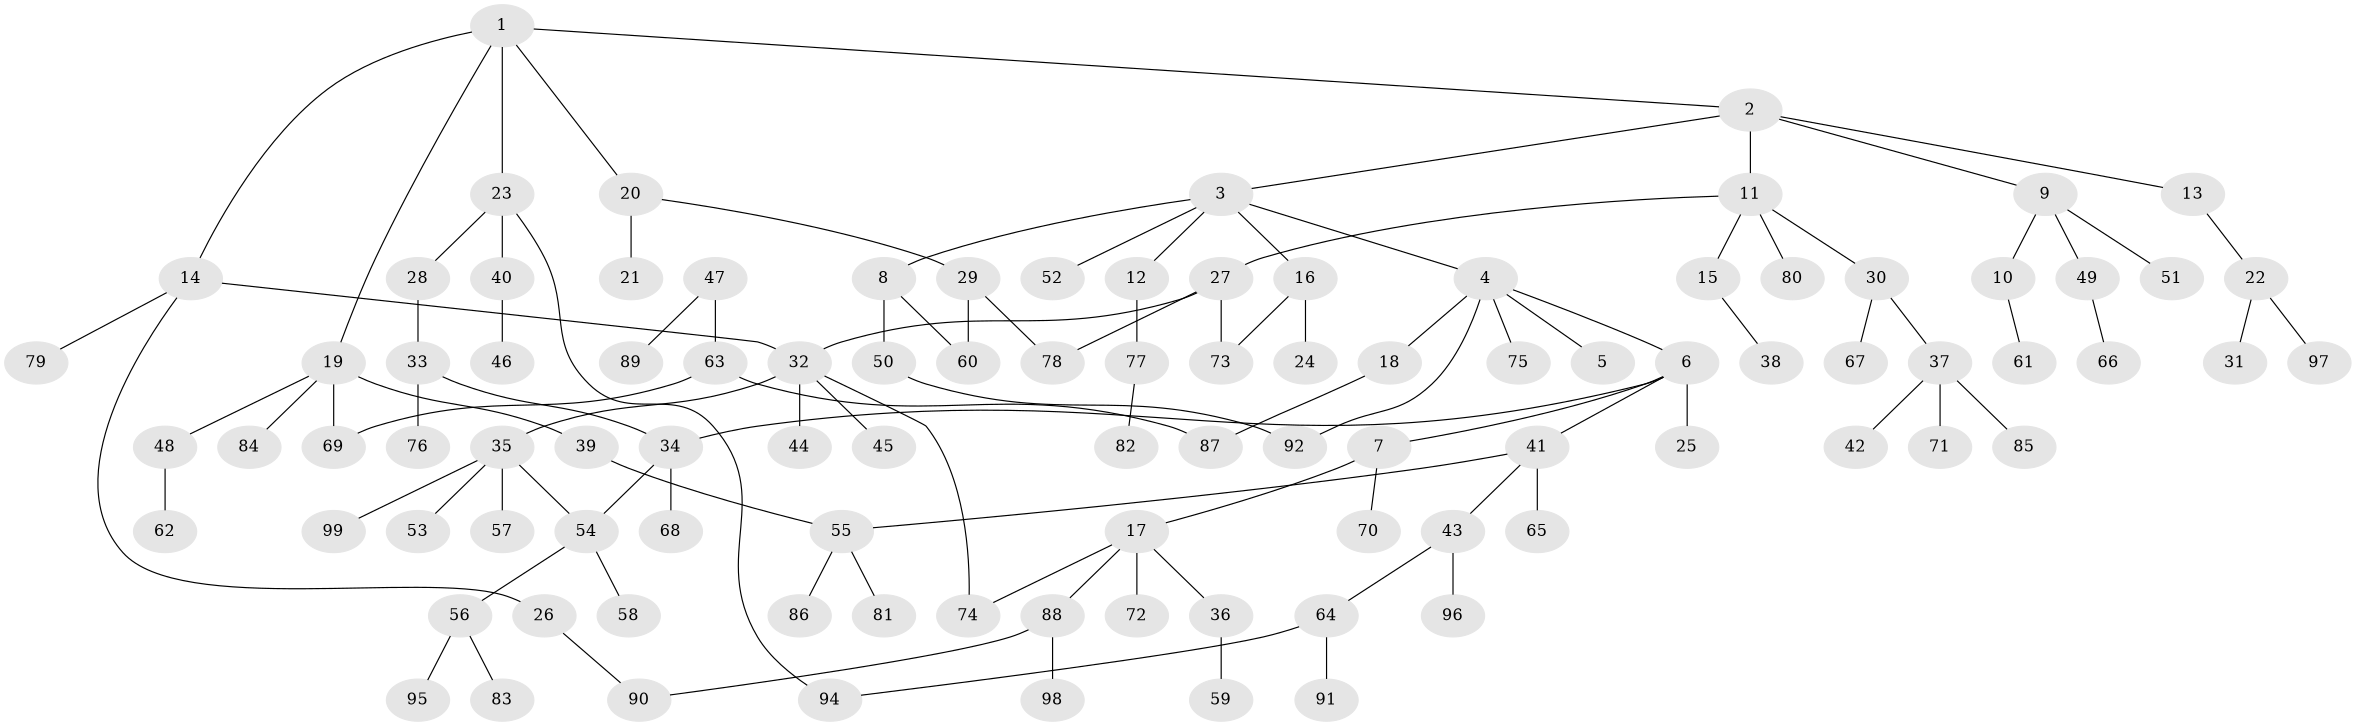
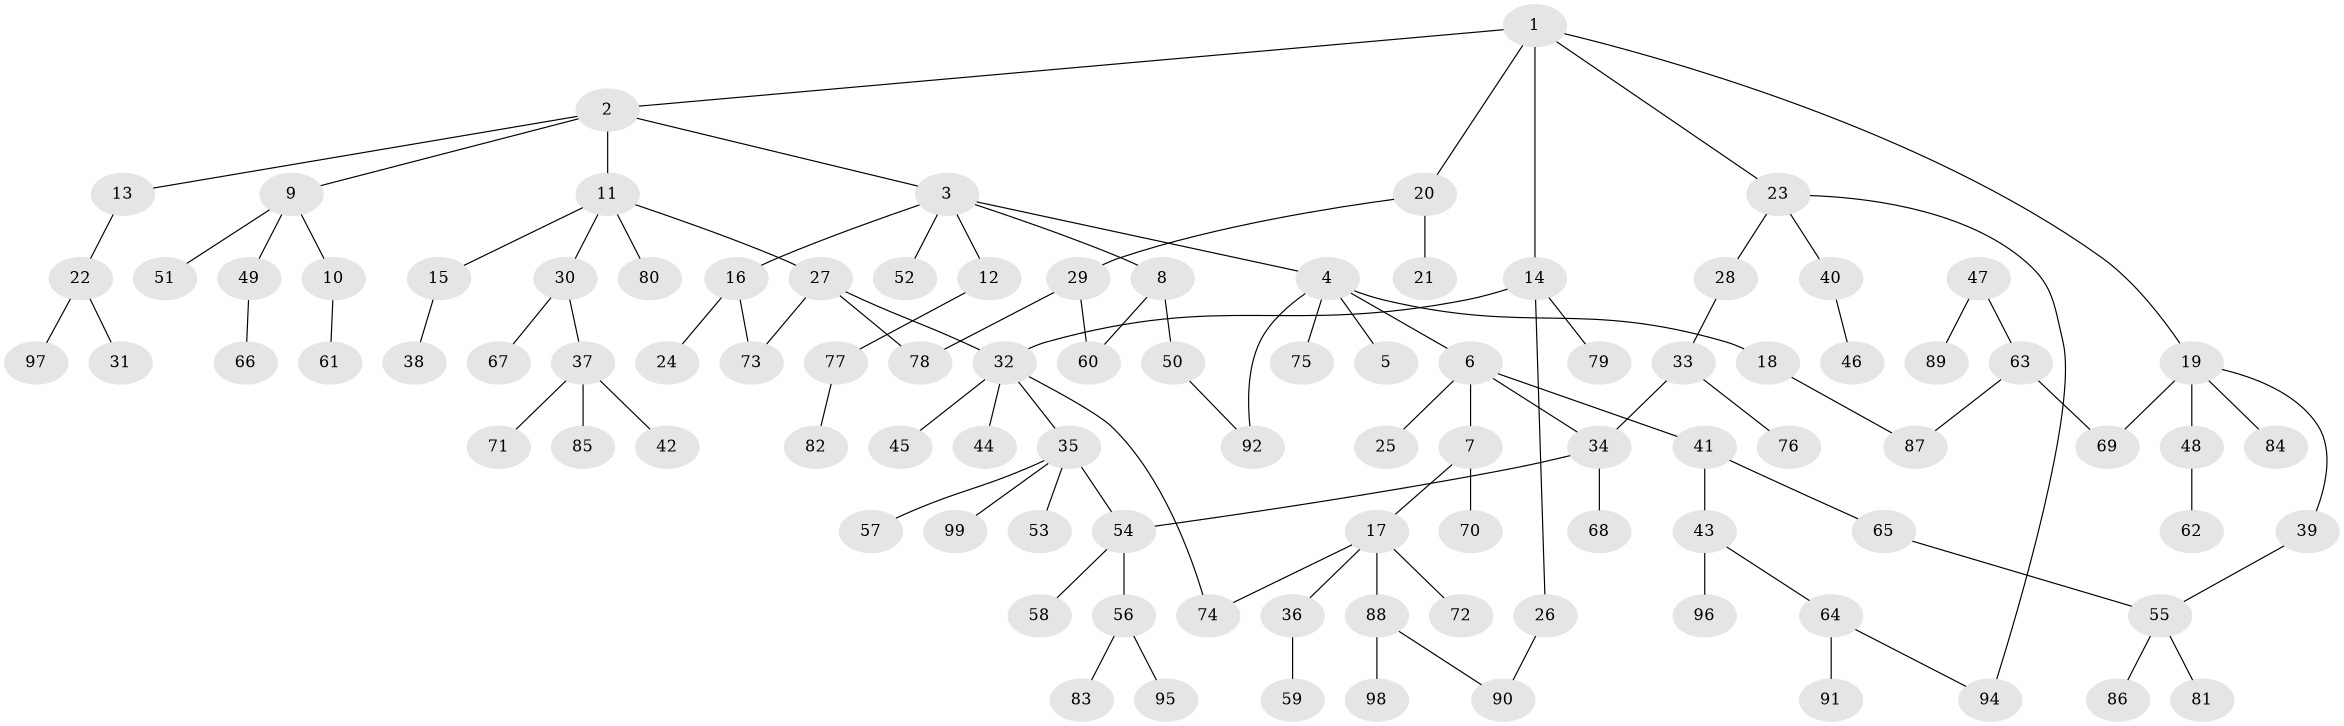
(1191, 497) -> (2017, 572)
